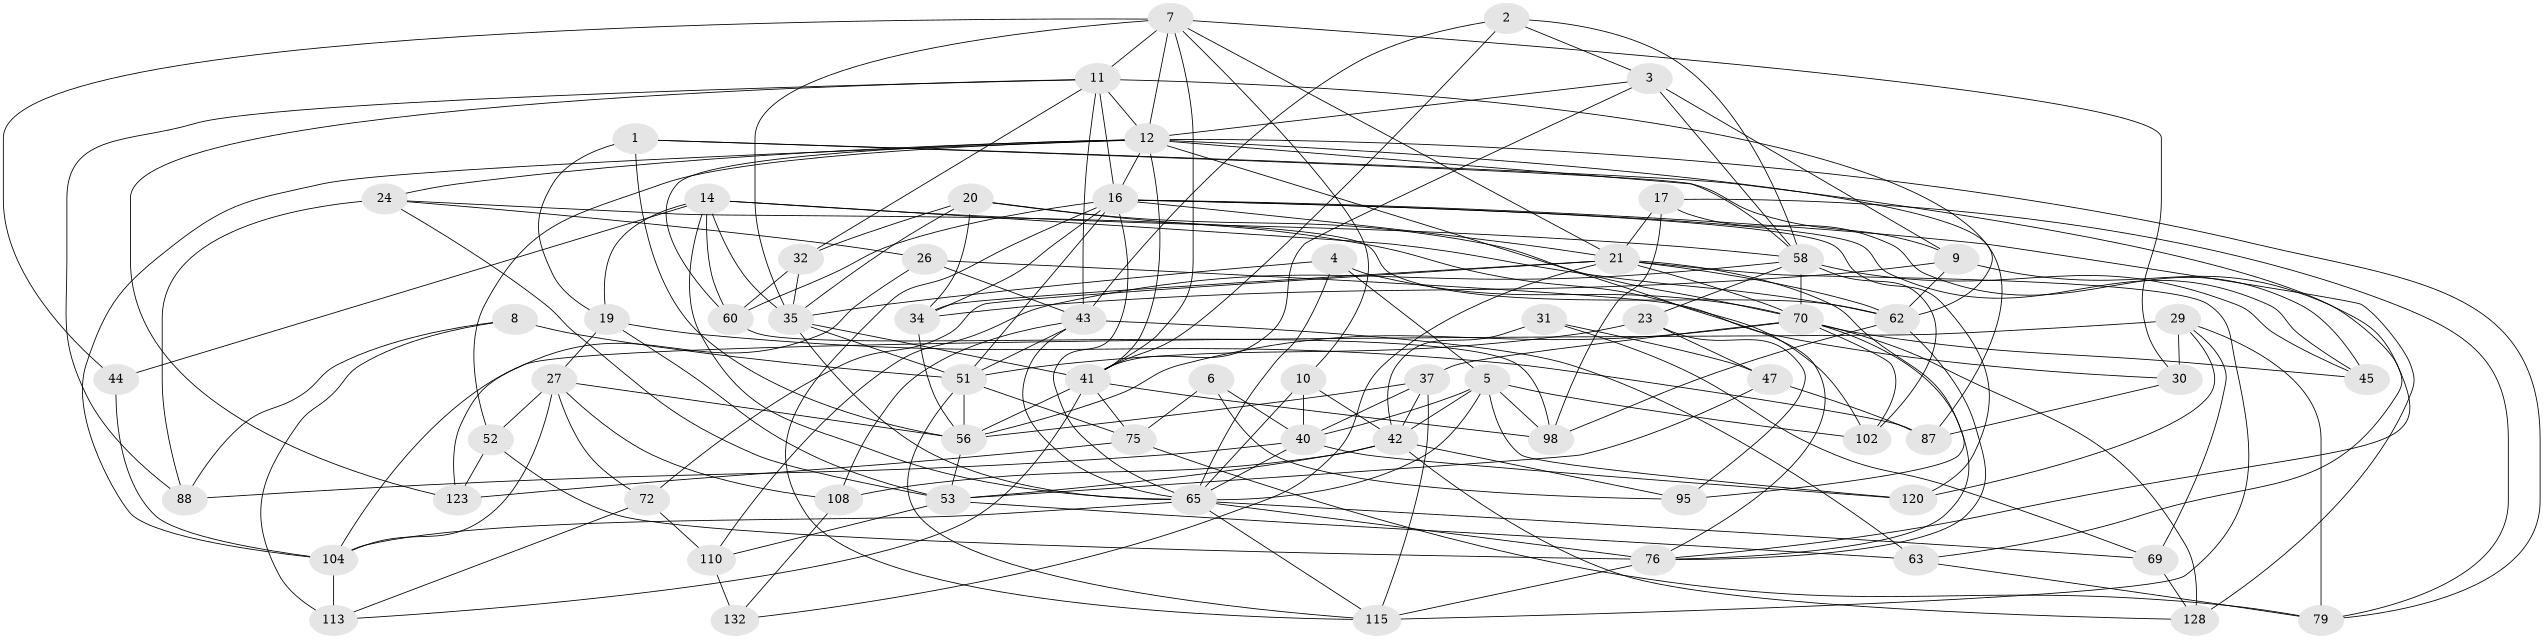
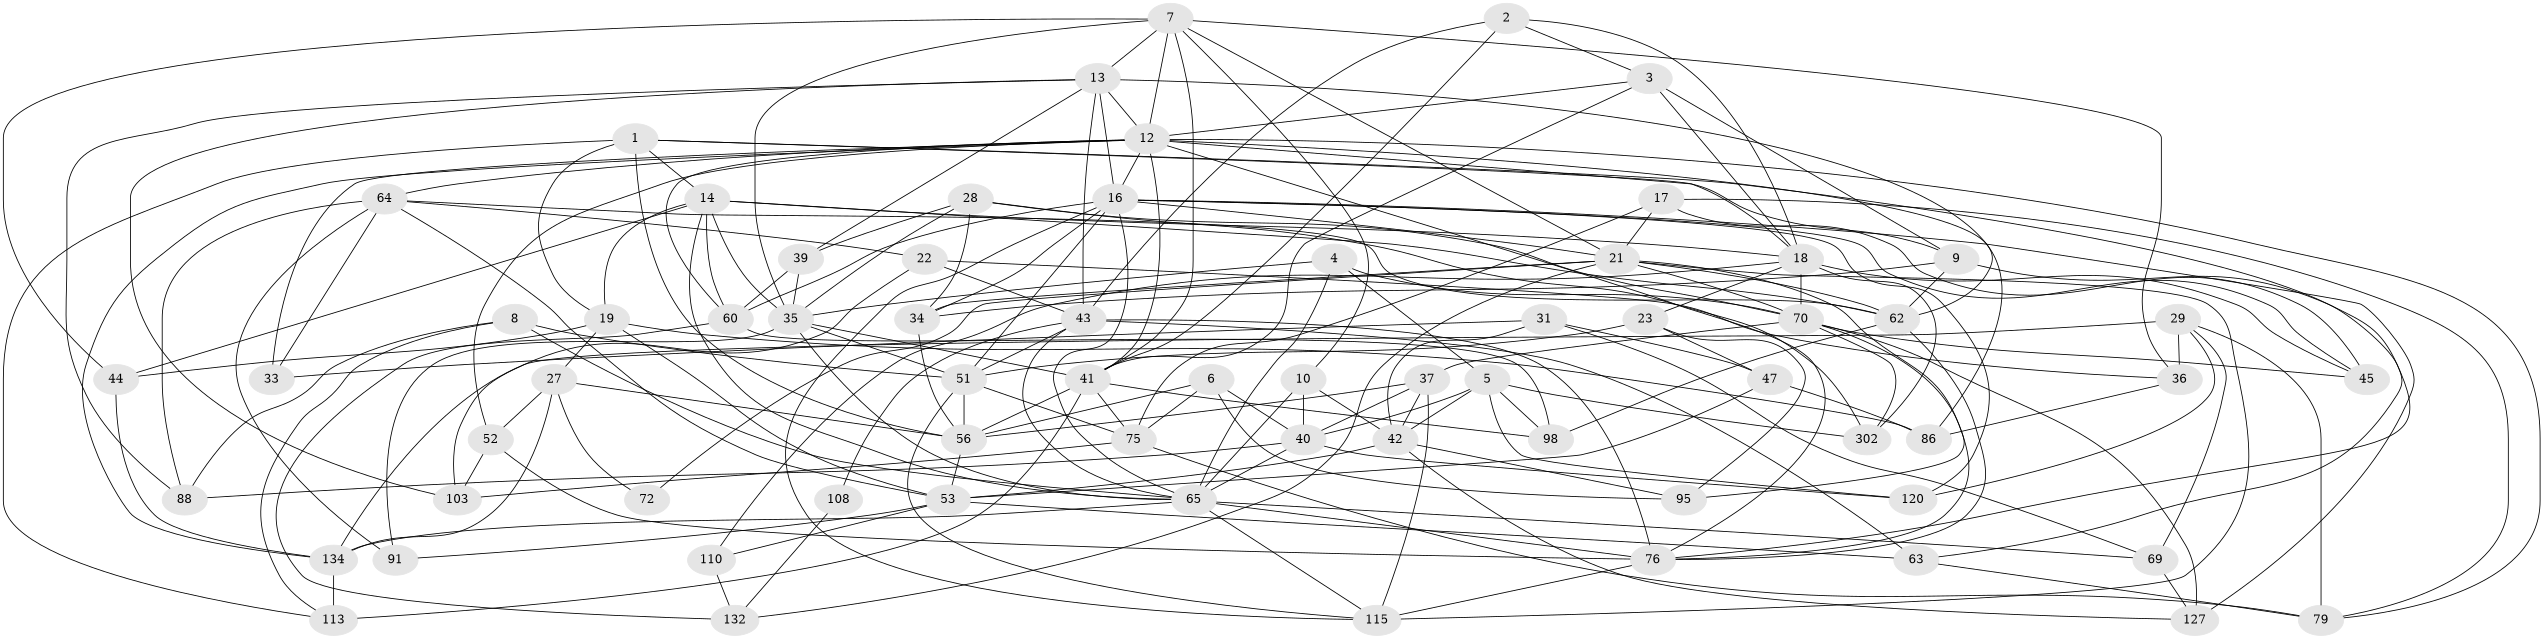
(1098, 79) -> (1098, 79)
none -> (671, 169)
(385, 199) -> (385, 199)
(971, 199) -> (971, 199)
(801, 259) -> (801, 259)
(925, 259) -> (925, 259)
(1801, 259) -> (1801, 259)
(1607, 316) -> (1379, 308)
none -> (1401, 332)
none -> (340, 356)
(1175, 366) -> (1088, 410)
none -> (272, 380)
(2180, 380) -> (2180, 380)
(1867, 440) -> (1867, 440)
(1929, 440) -> (1929, 440)
(675, 464) -> none
(1118, 472) -> none
(1350, 484) -> (838, 461)
none -> (279, 499)
(457, 500) -> (457, 500)
(679, 530) -> none
(334, 560) -> (334, 560)
none -> (395, 560)
(491, 560) -> (48, 265)
(2195, 620) -> (2195, 620)
